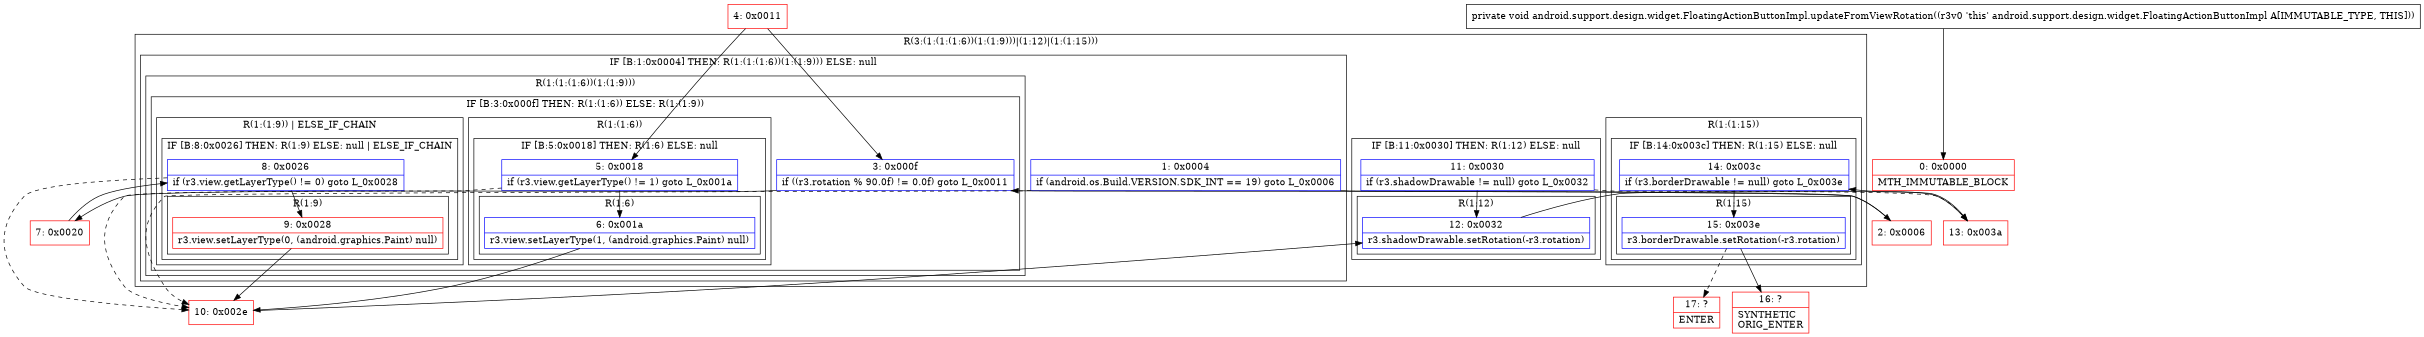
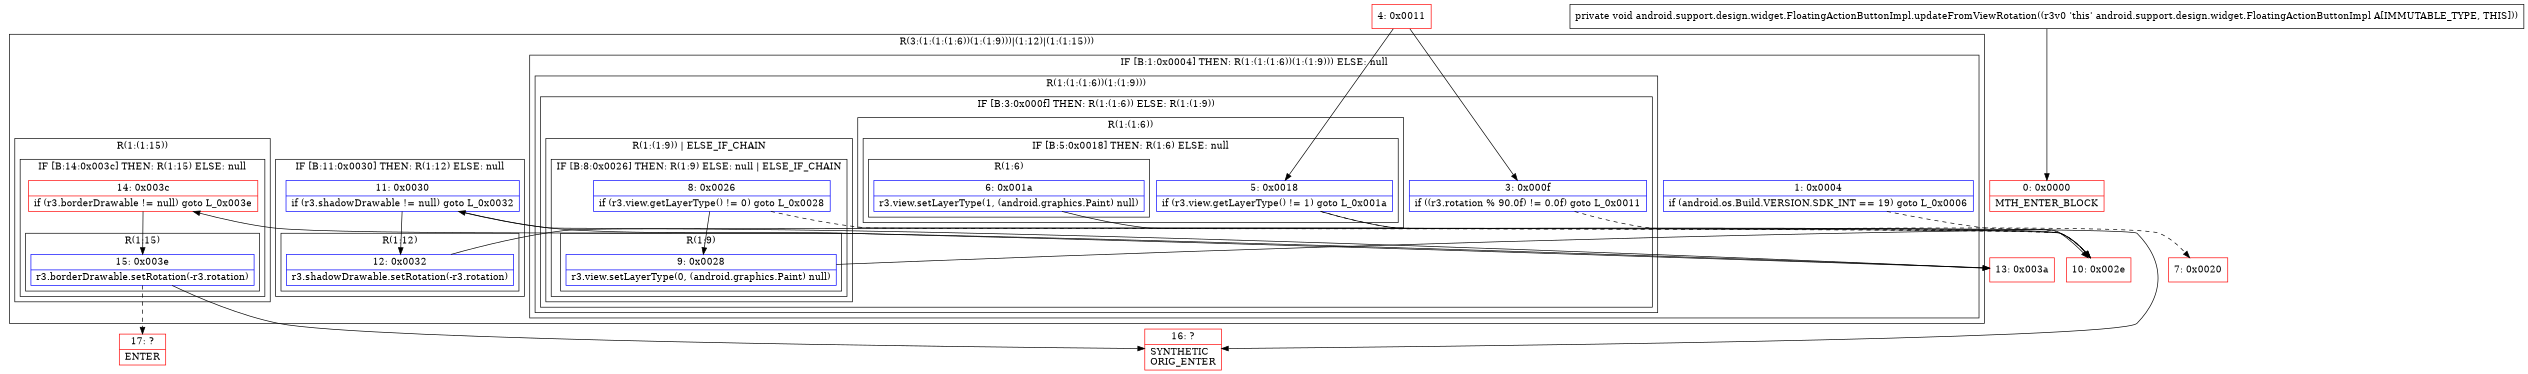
(1734, 175) -> (143, 196)
(1943, 183) -> (2047, 203)
(426, 191) -> (1882, 228)
(110, 192) -> none
(1782, 192) -> (1220, 243)
(620, 201) -> (2141, 319)
(308, 233) -> (701, 270)
(1902, 233) -> none
(667, 292) -> (1282, 229)
